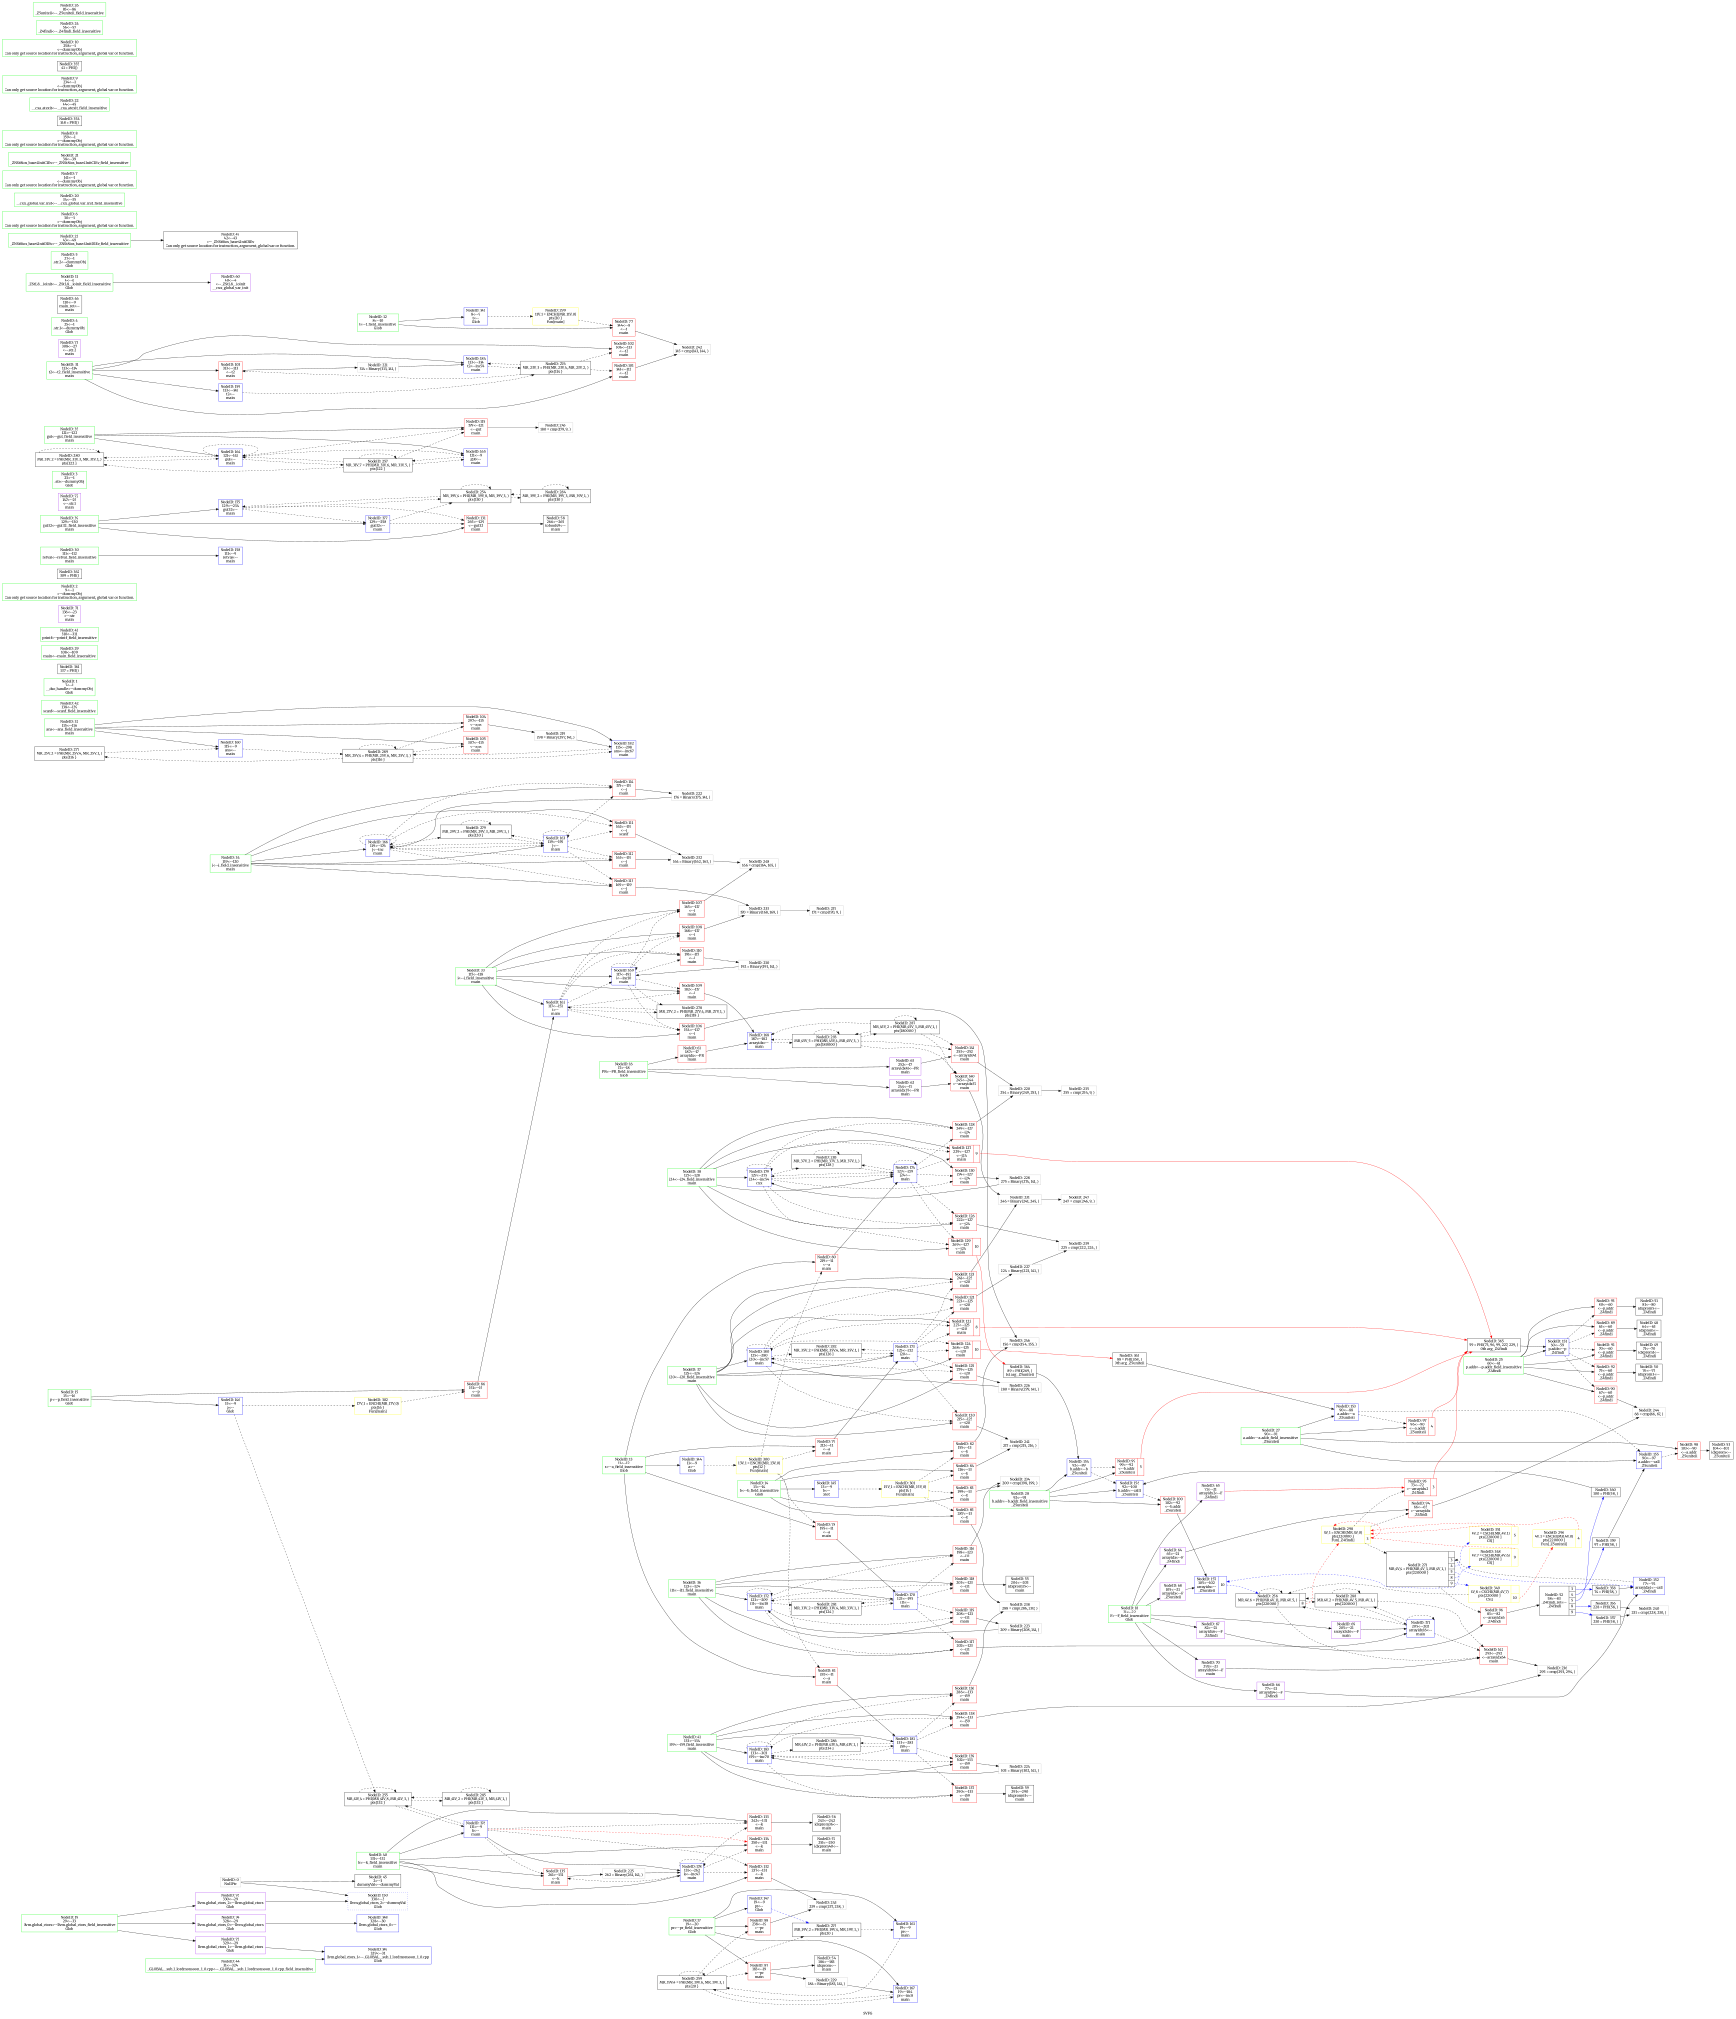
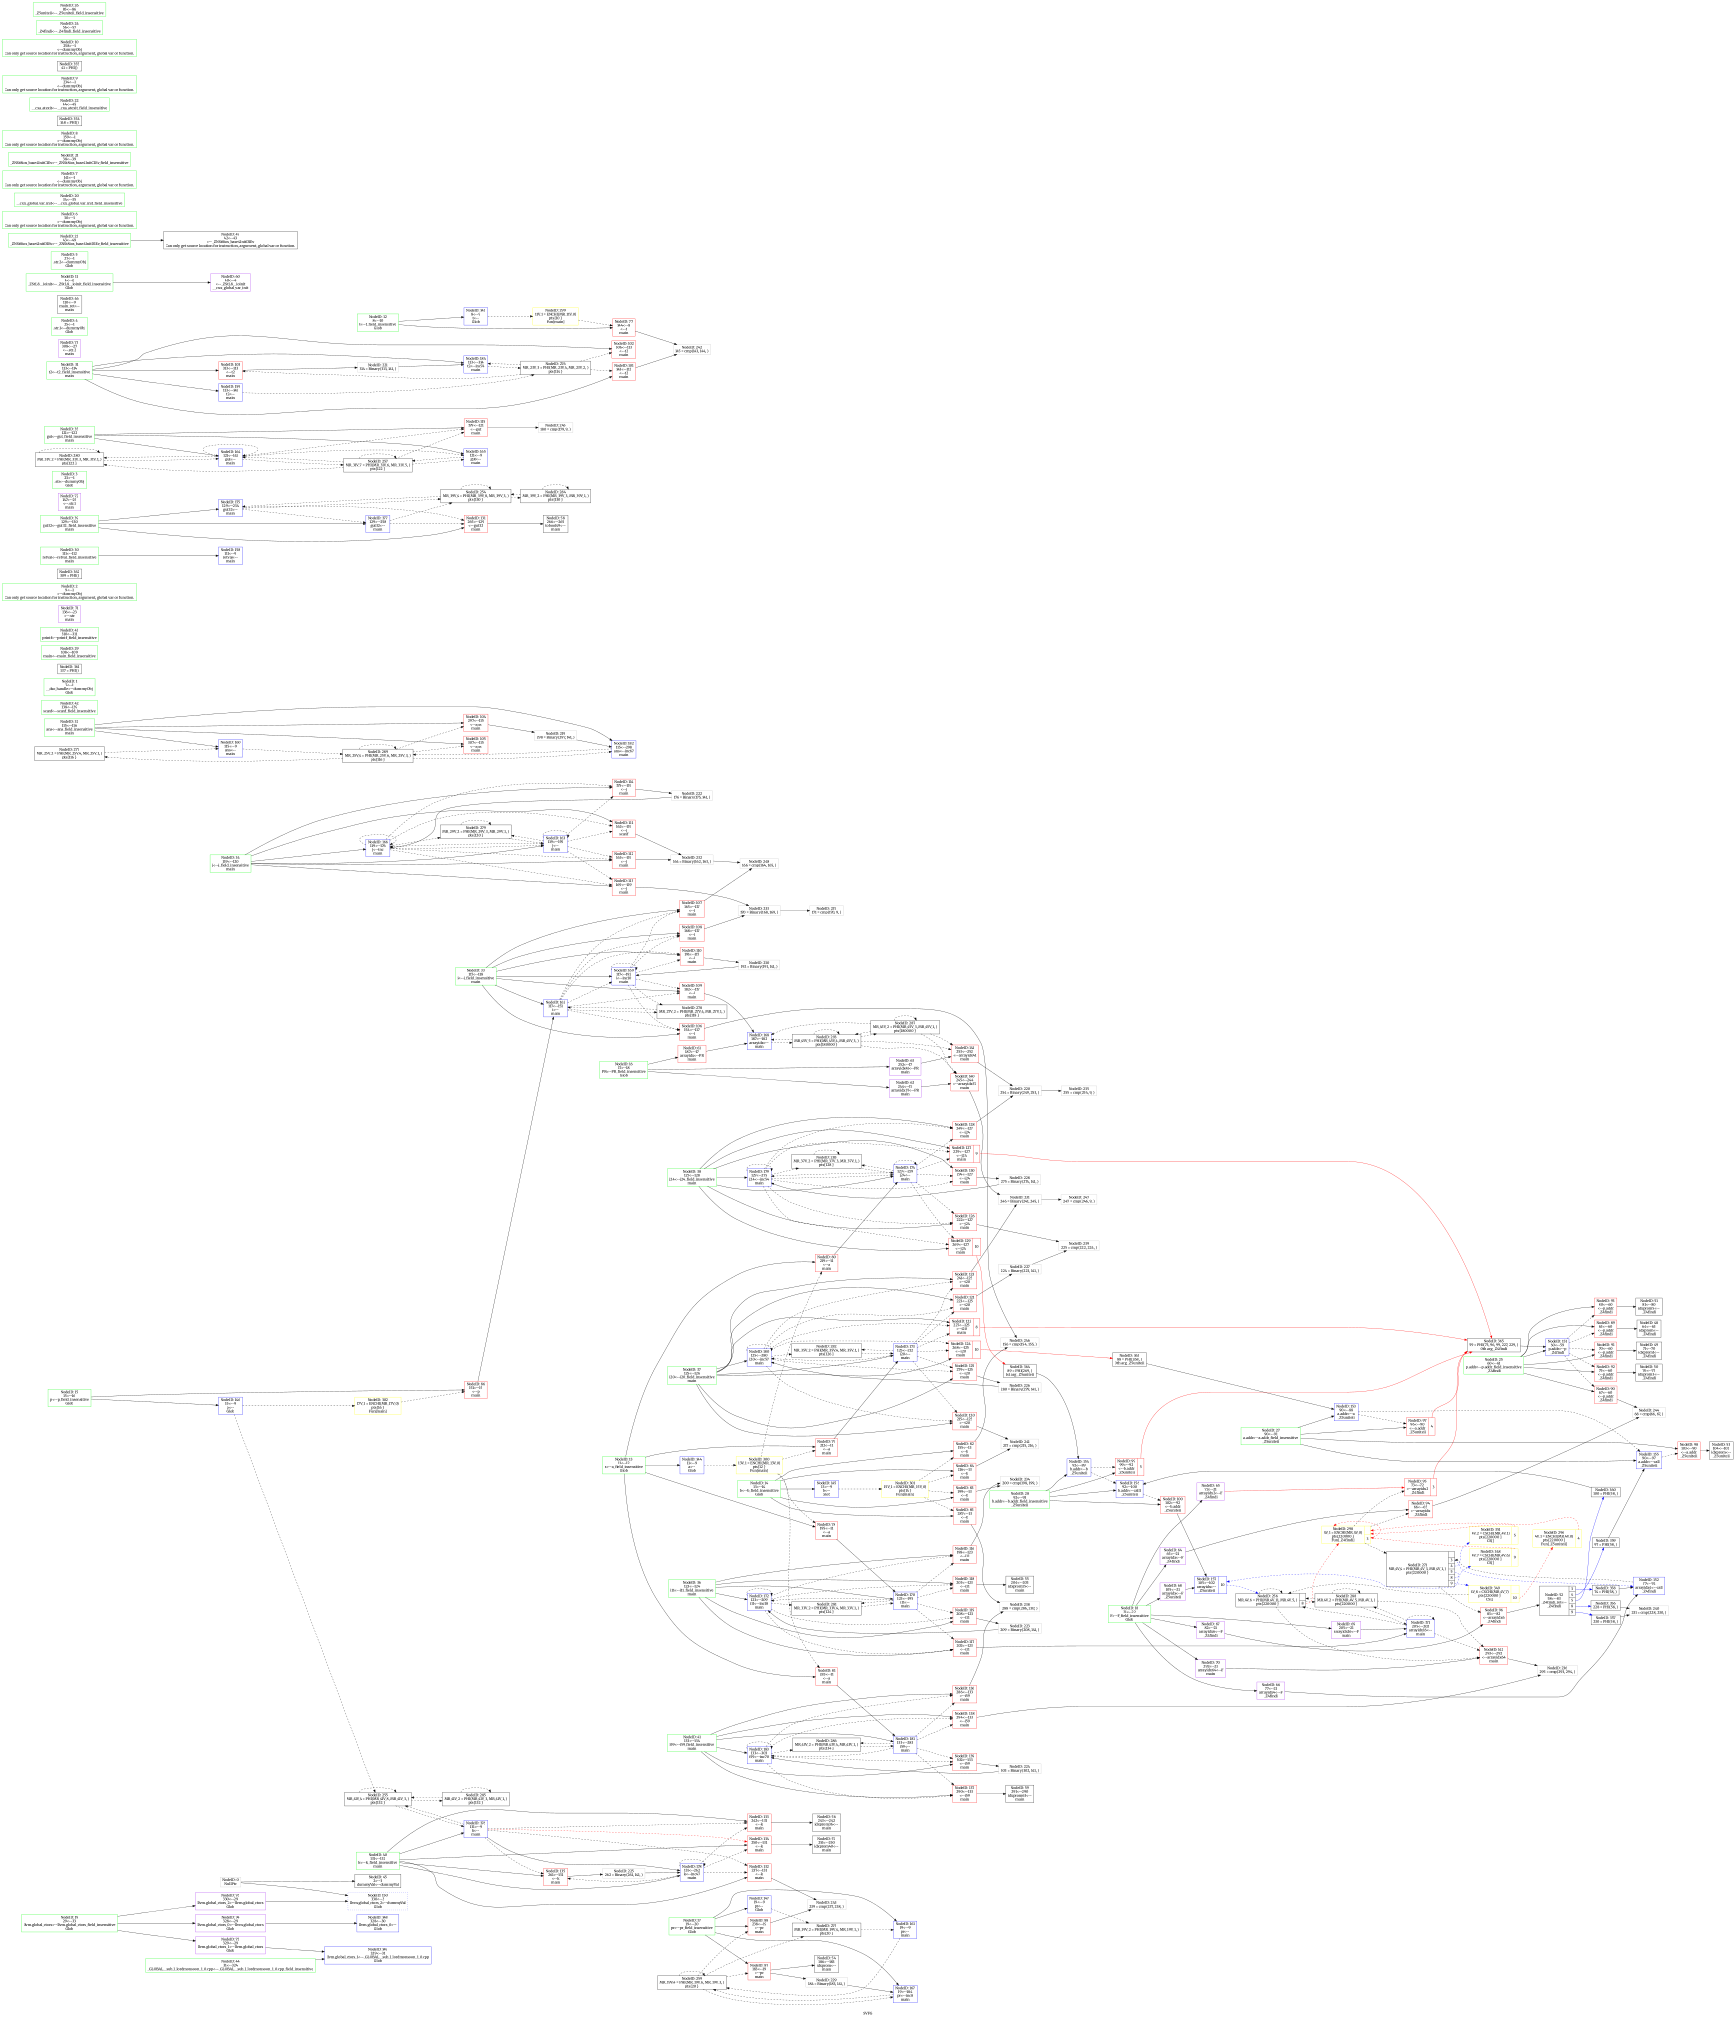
(759, 1183) -> (759, 1183)
(788, 1915) -> (788, 1915)
